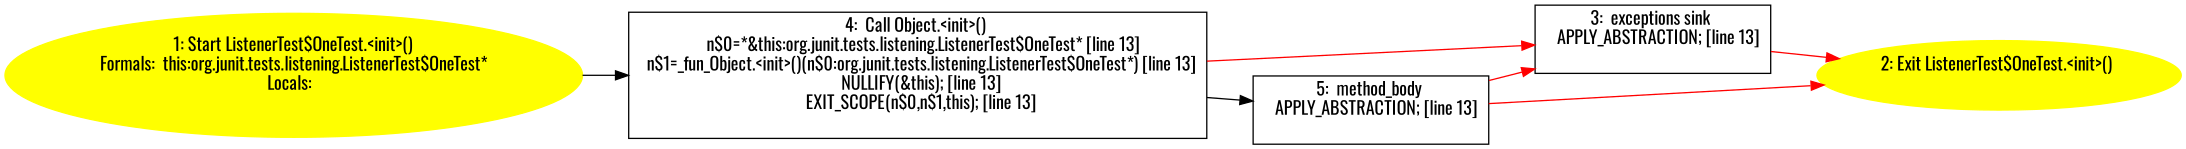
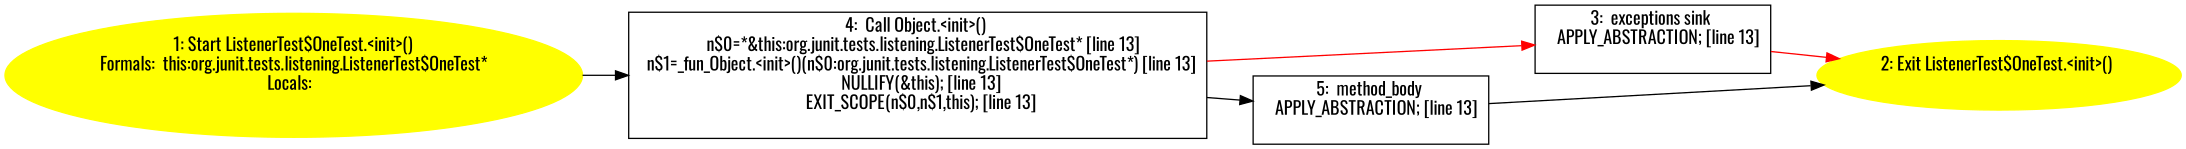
(1506, 76) -> none
(1650, 95) -> (1650, 95)
